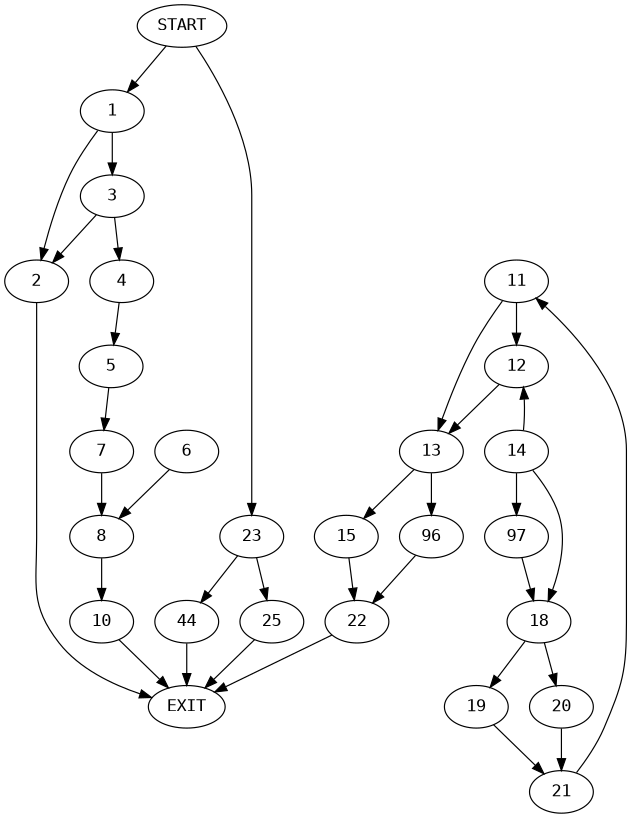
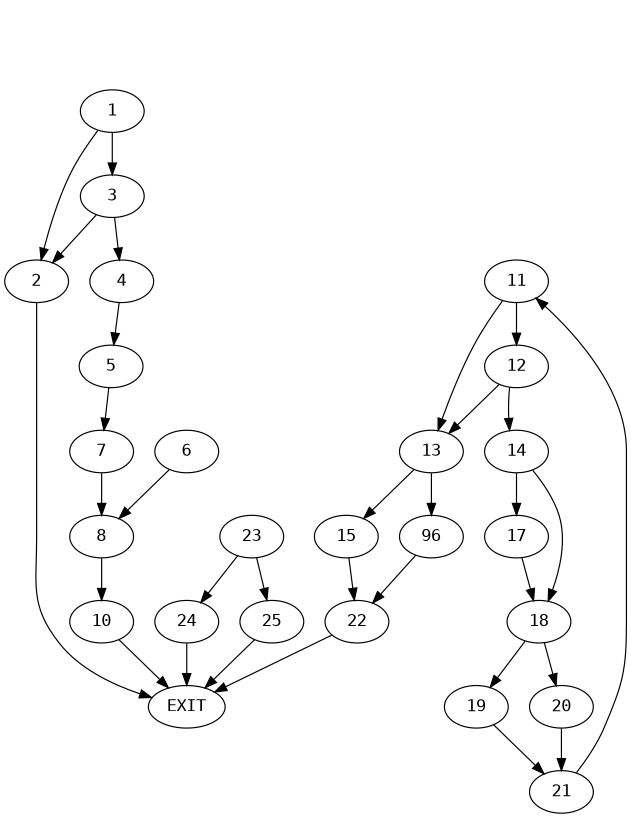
(182, 26) -> none
(524, 415) -> (509, 403)
(517, 537) -> (517, 537)
(187, 622) -> (187, 622)
